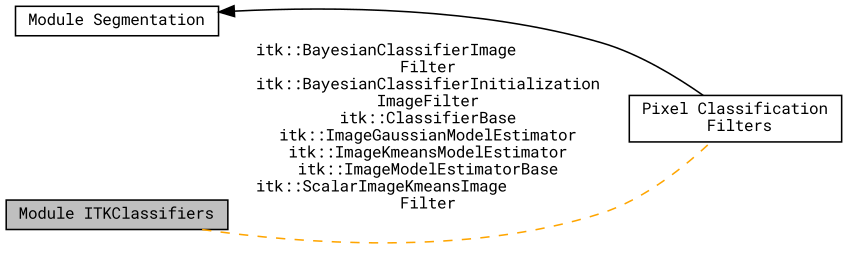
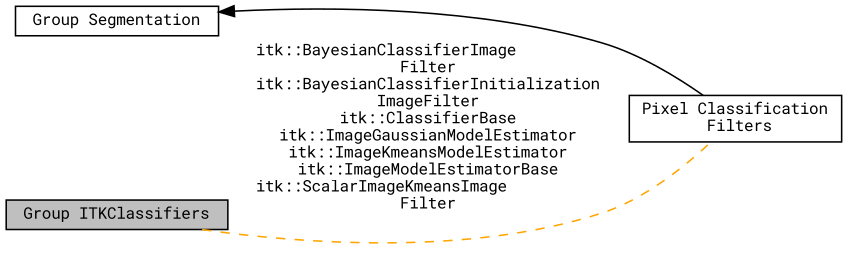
(117, 21) -> (117, 21)
(117, 215) -> (117, 215)
